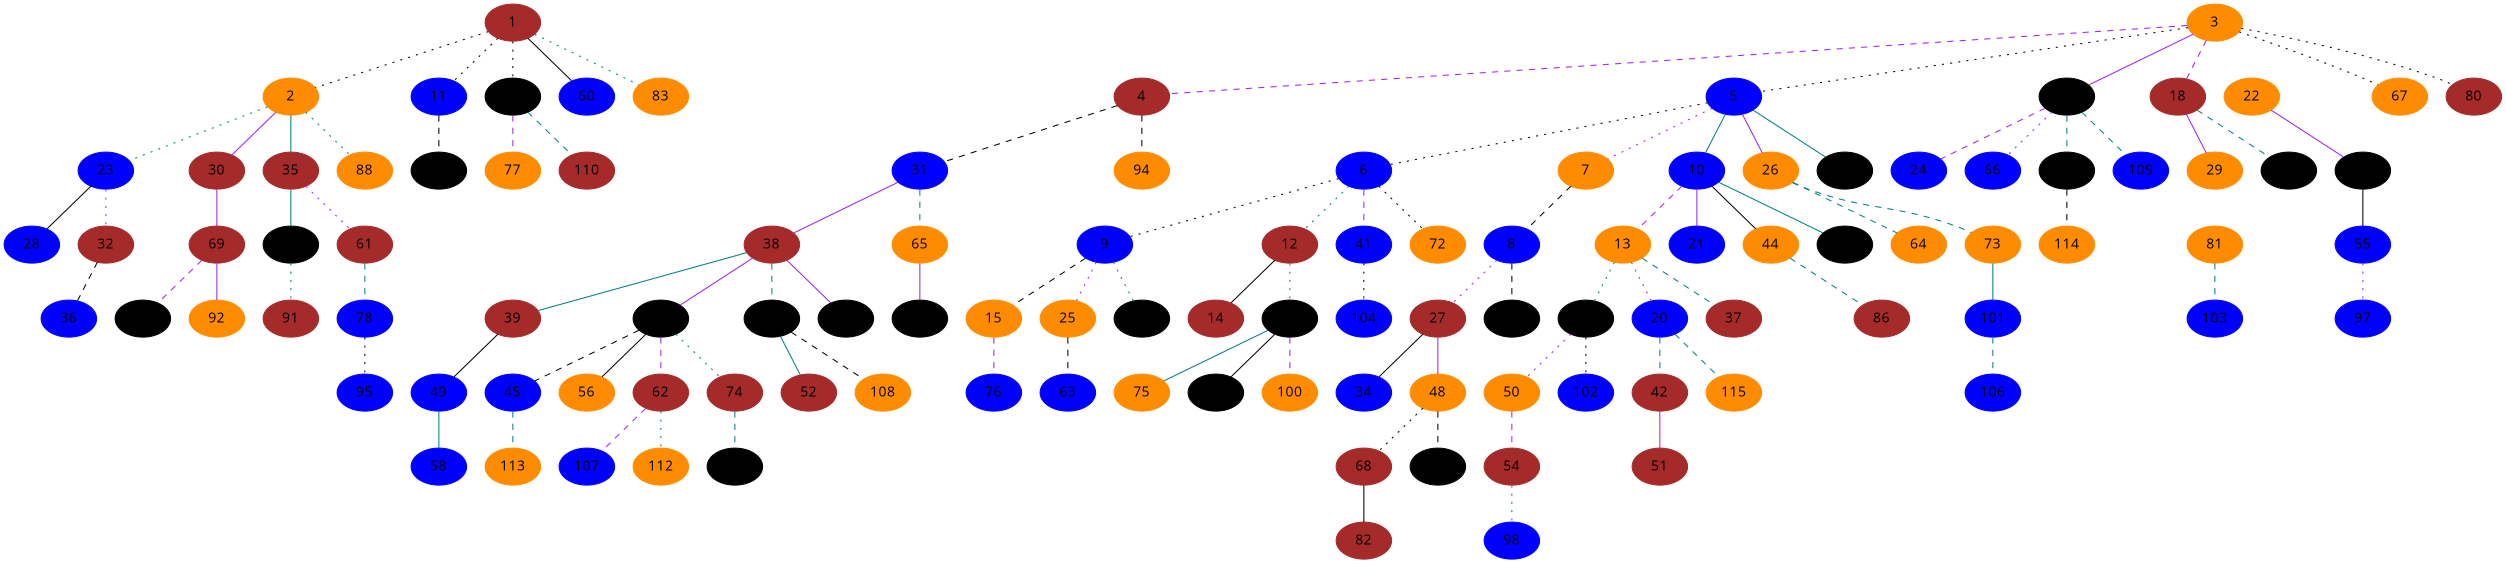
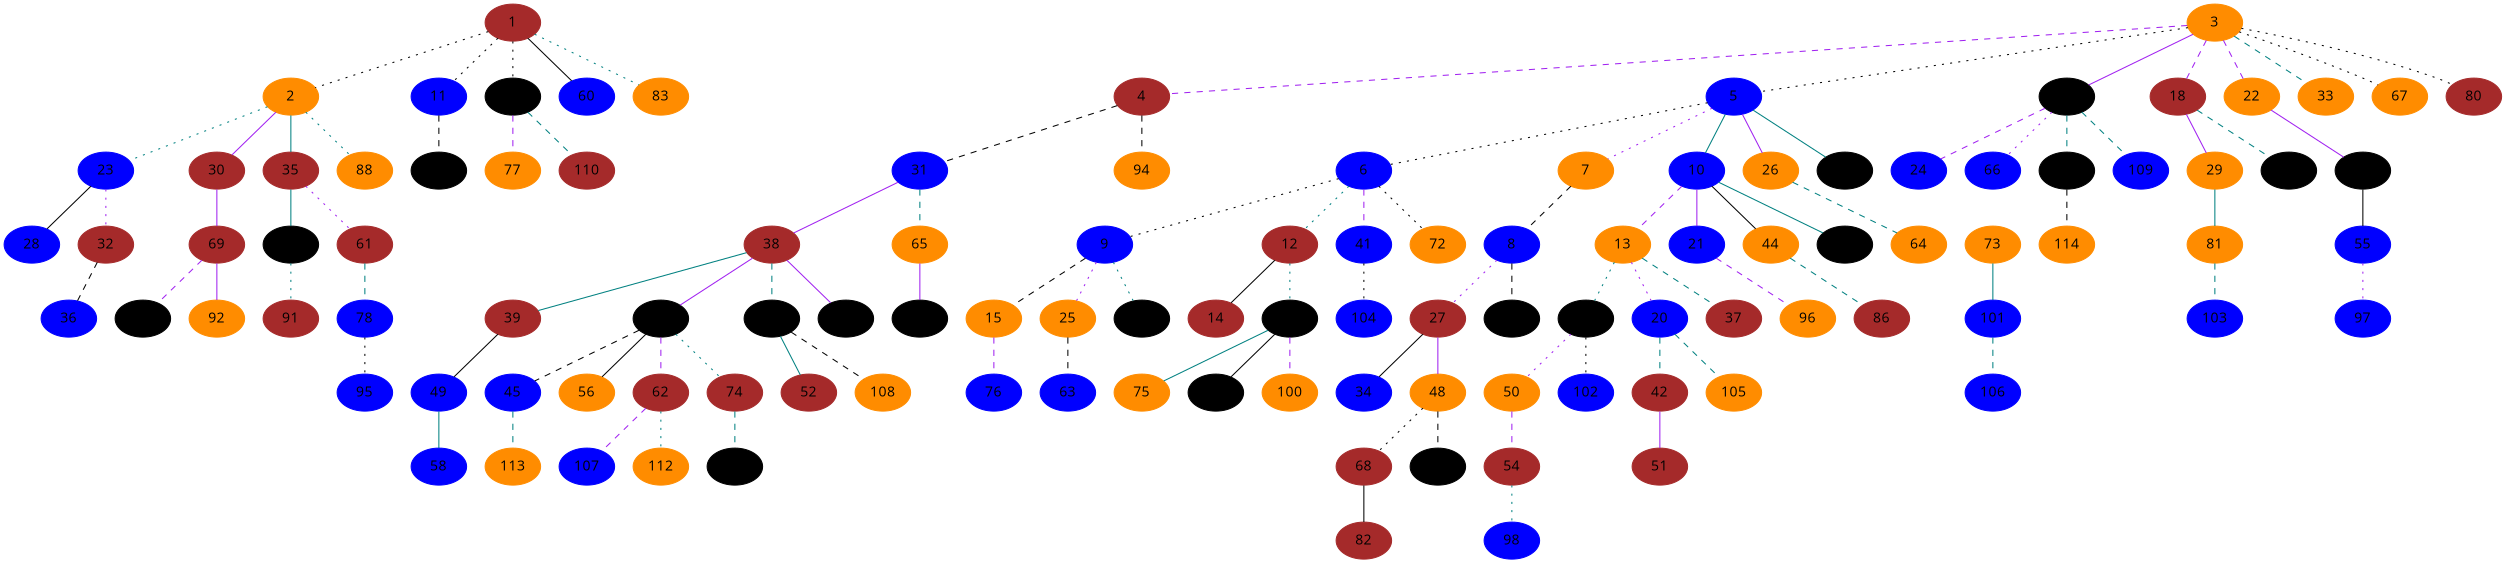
none -> (2233, 60)
none -> (2326, 97)
(1882, 208) -> none
none -> (2215, 208)
none -> (1808, 319)
(1734, 393) -> (1734, 393)
